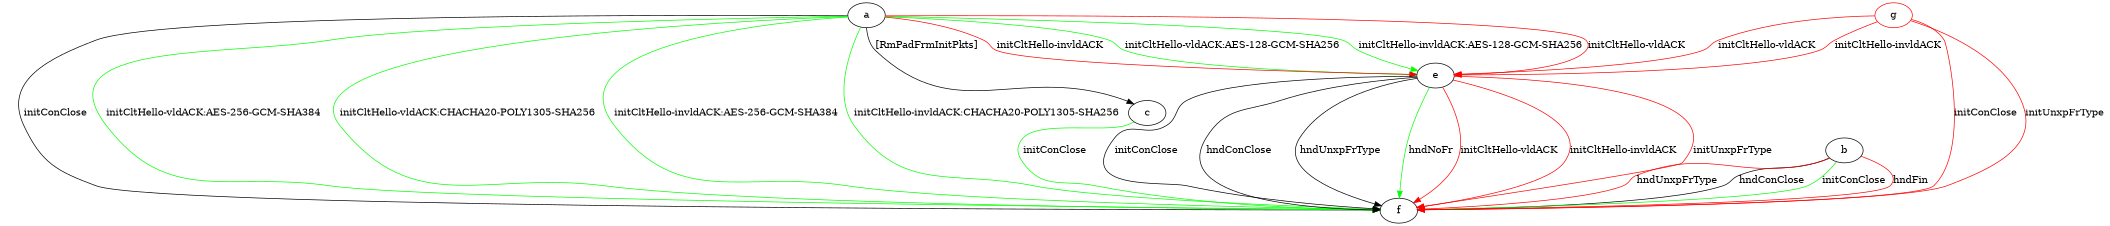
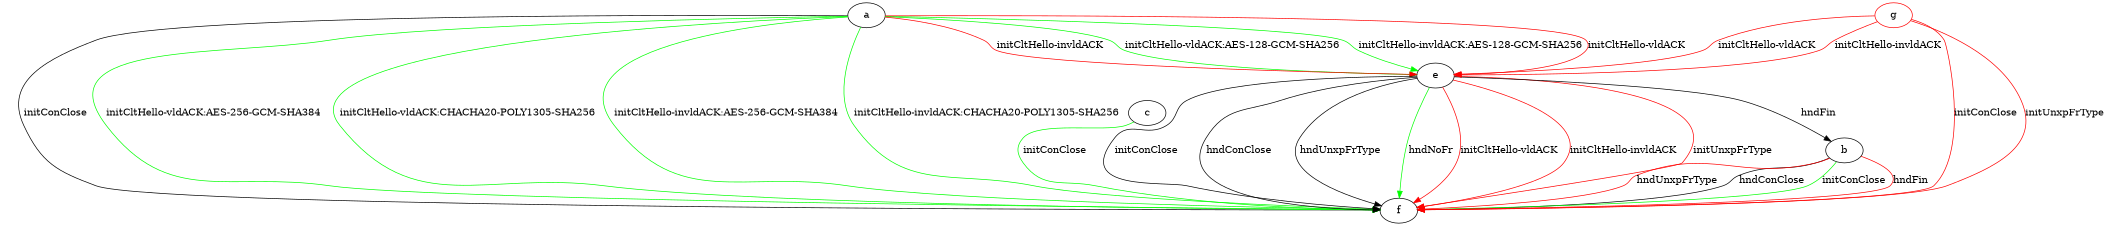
none -> (1644, 87)
(985, 90) -> none
